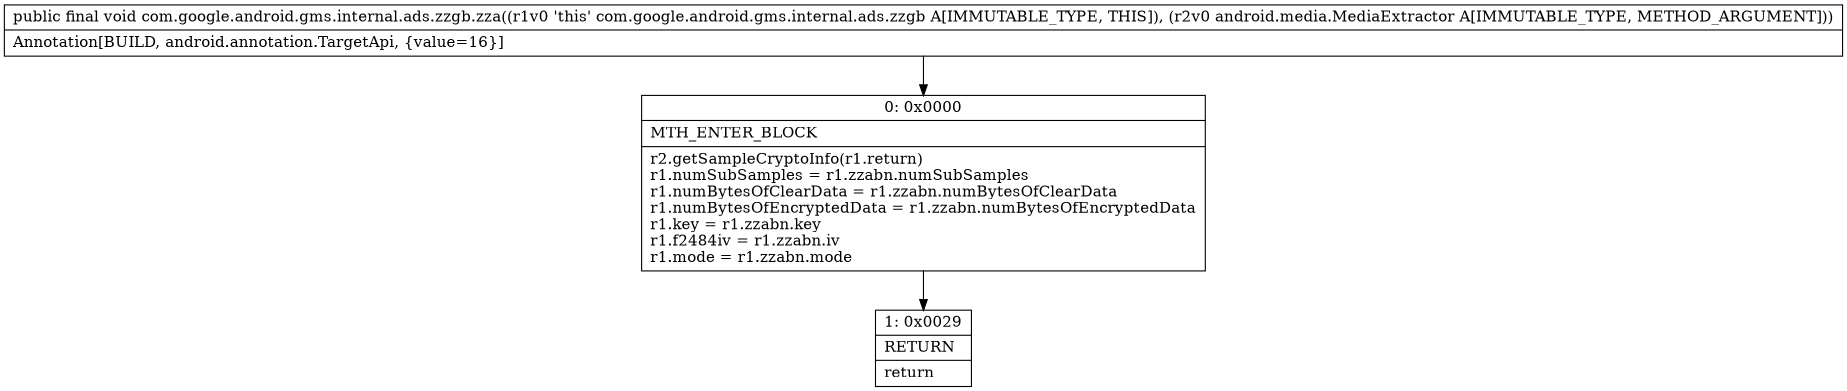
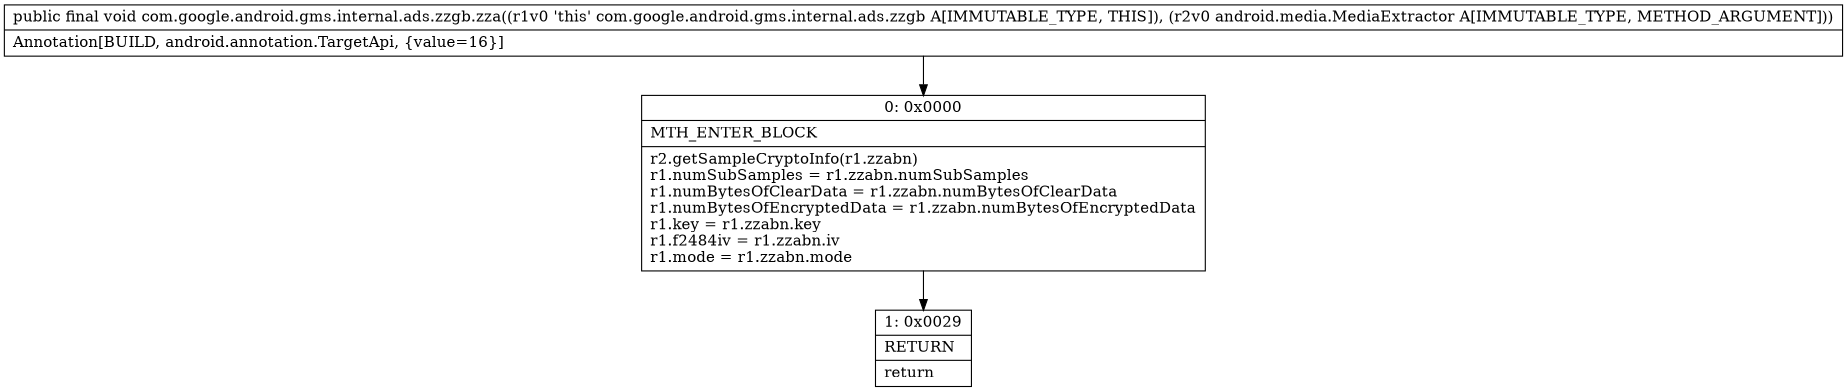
(787, 159) -> (784, 159)
